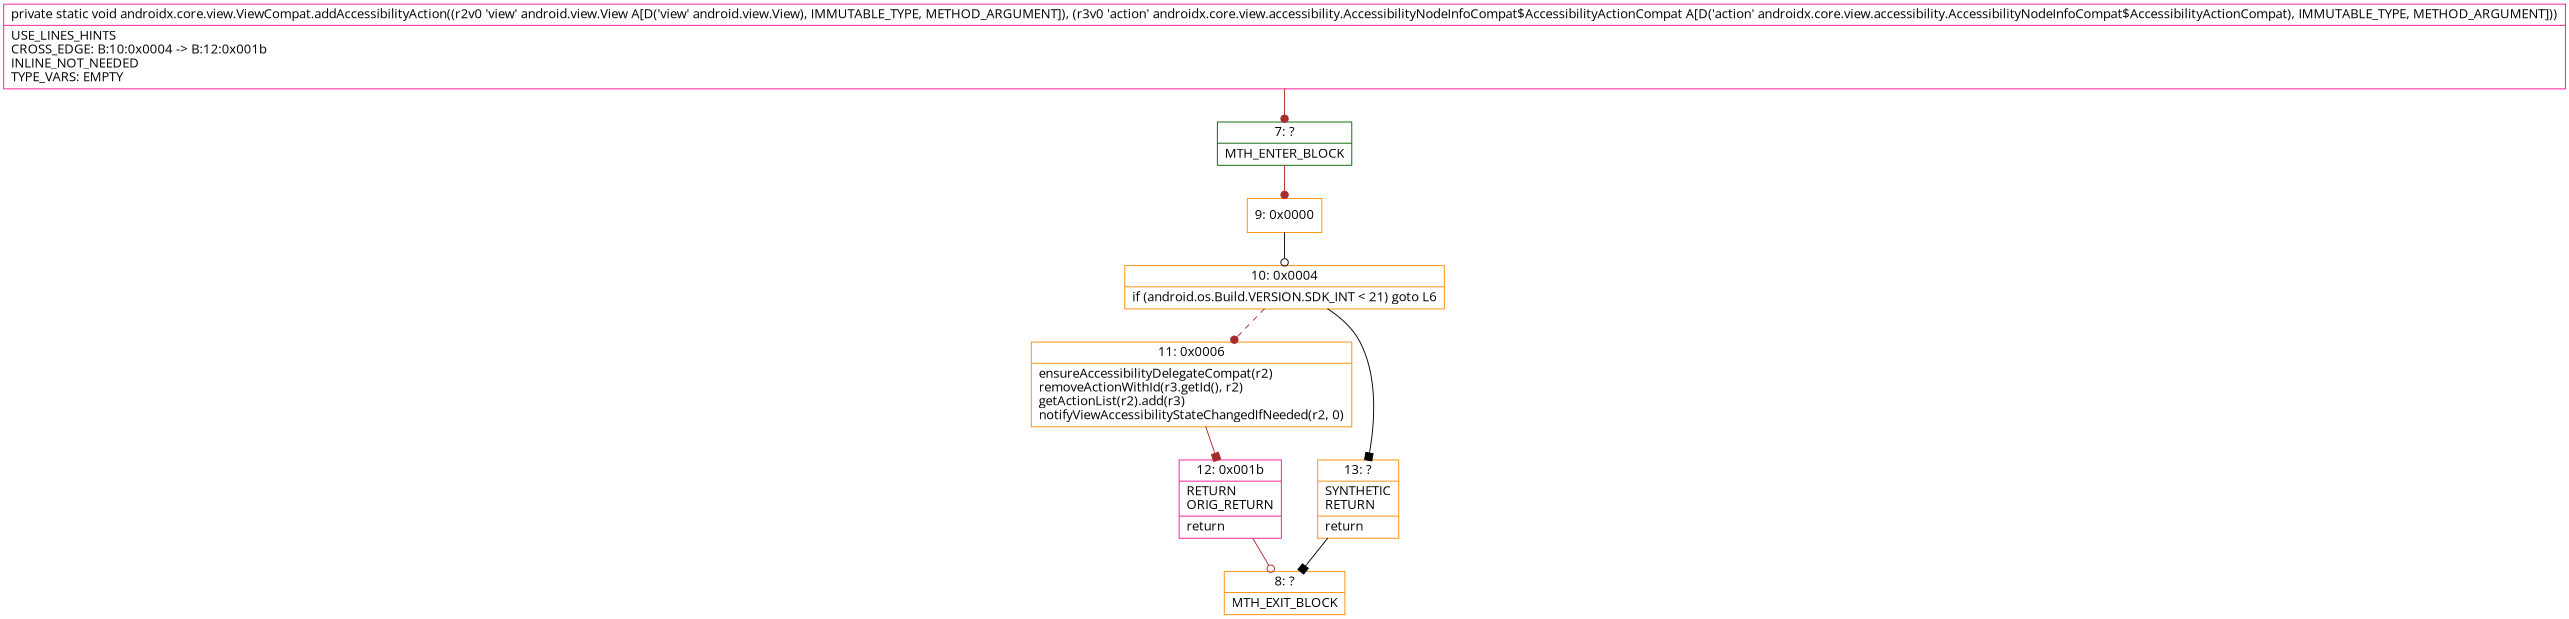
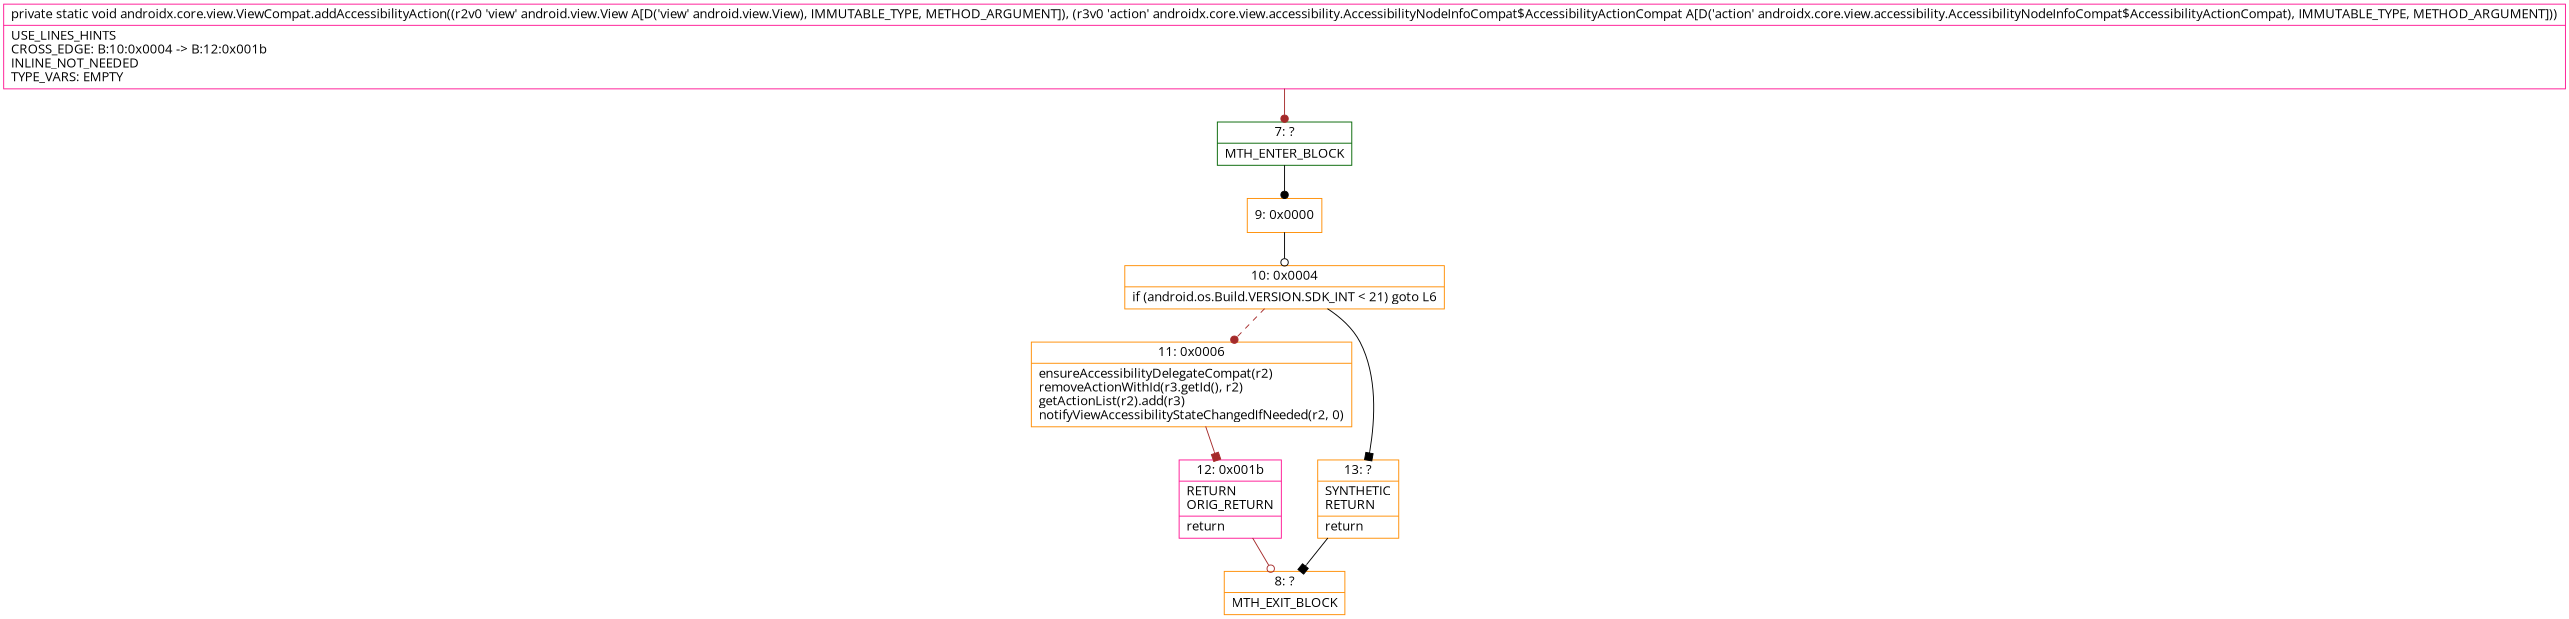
(1285, 178) -> (1285, 178)
